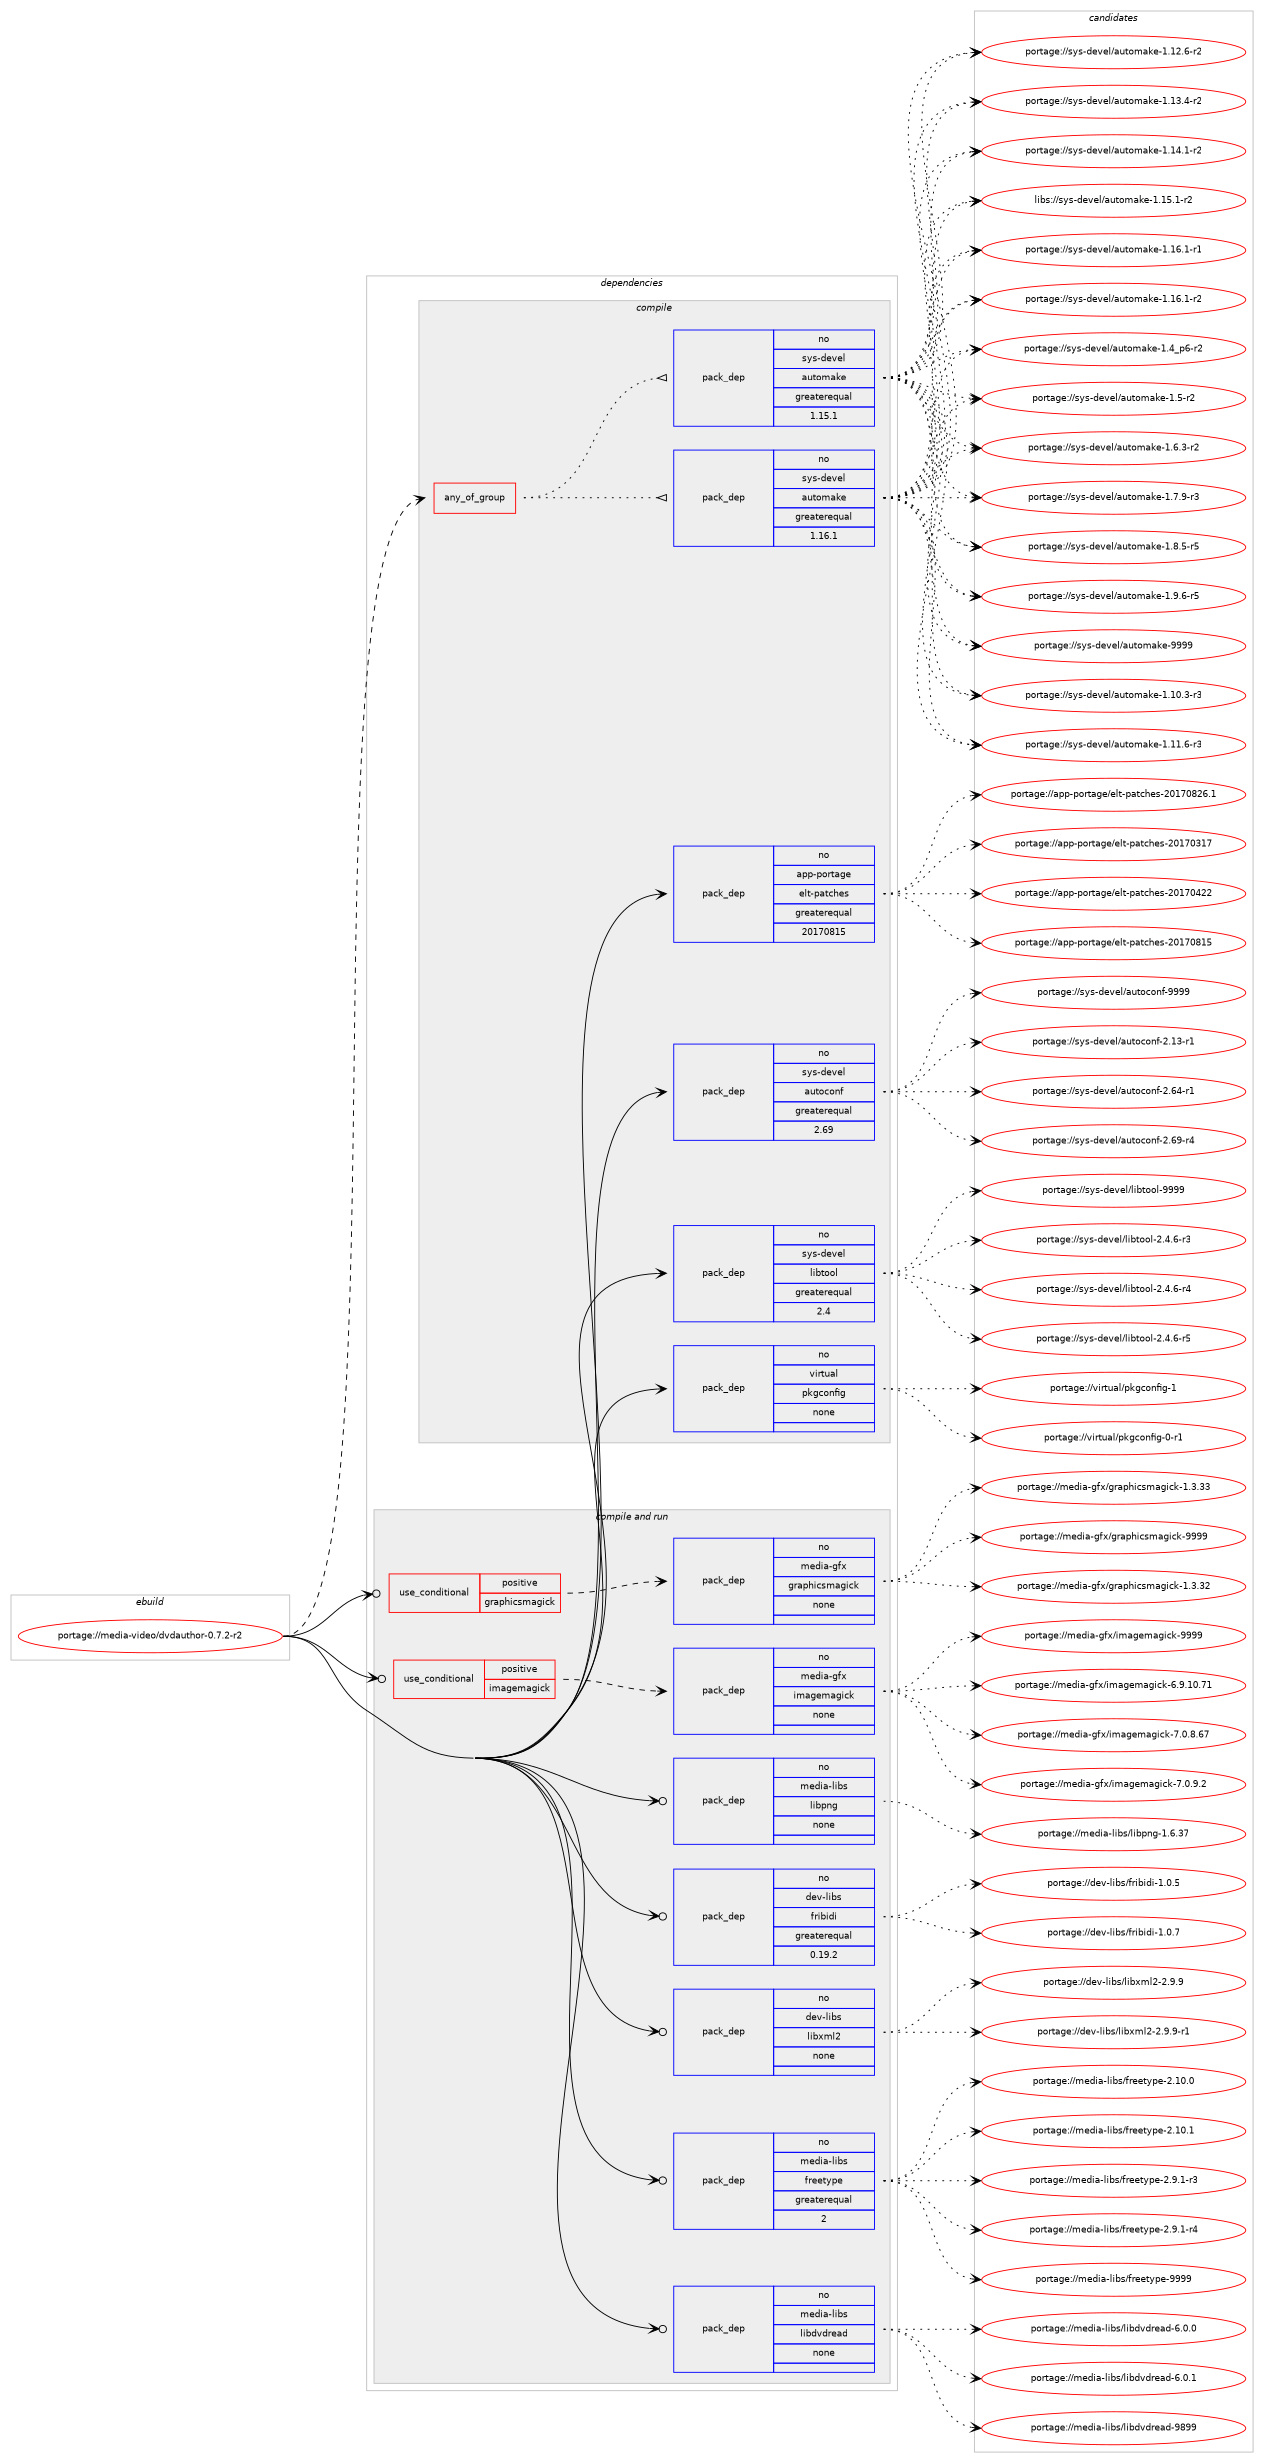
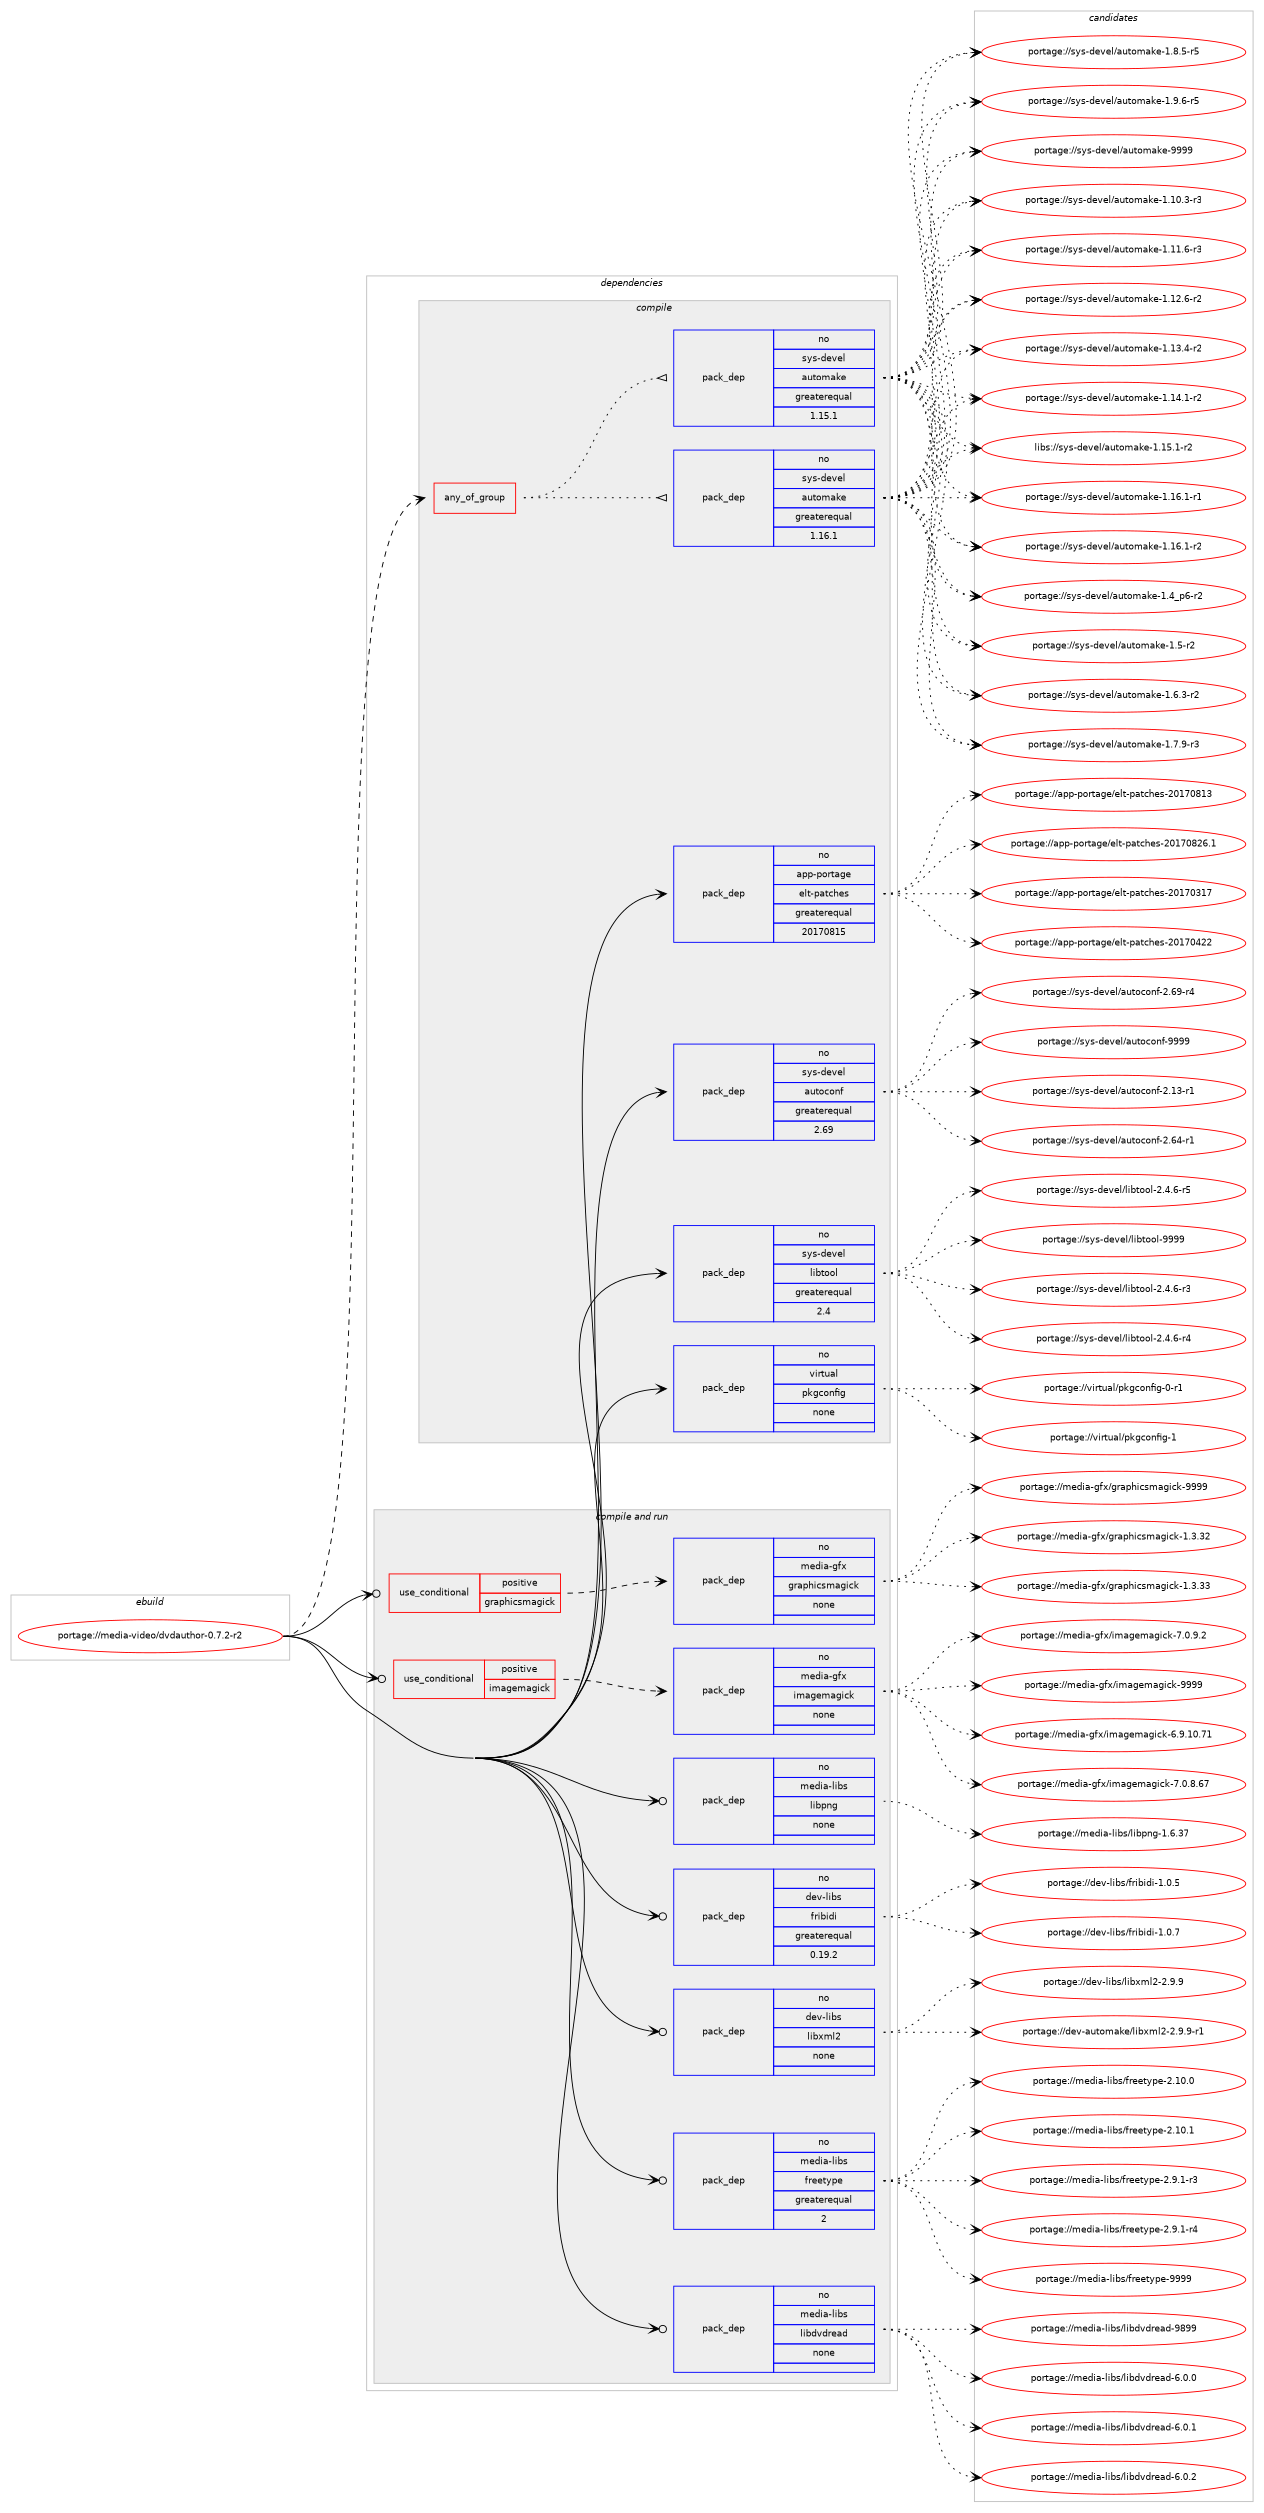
(1114, 943) -> (1114, 795)
(1114, 2032) -> (1114, 2032)
none -> (1114, 2478)
